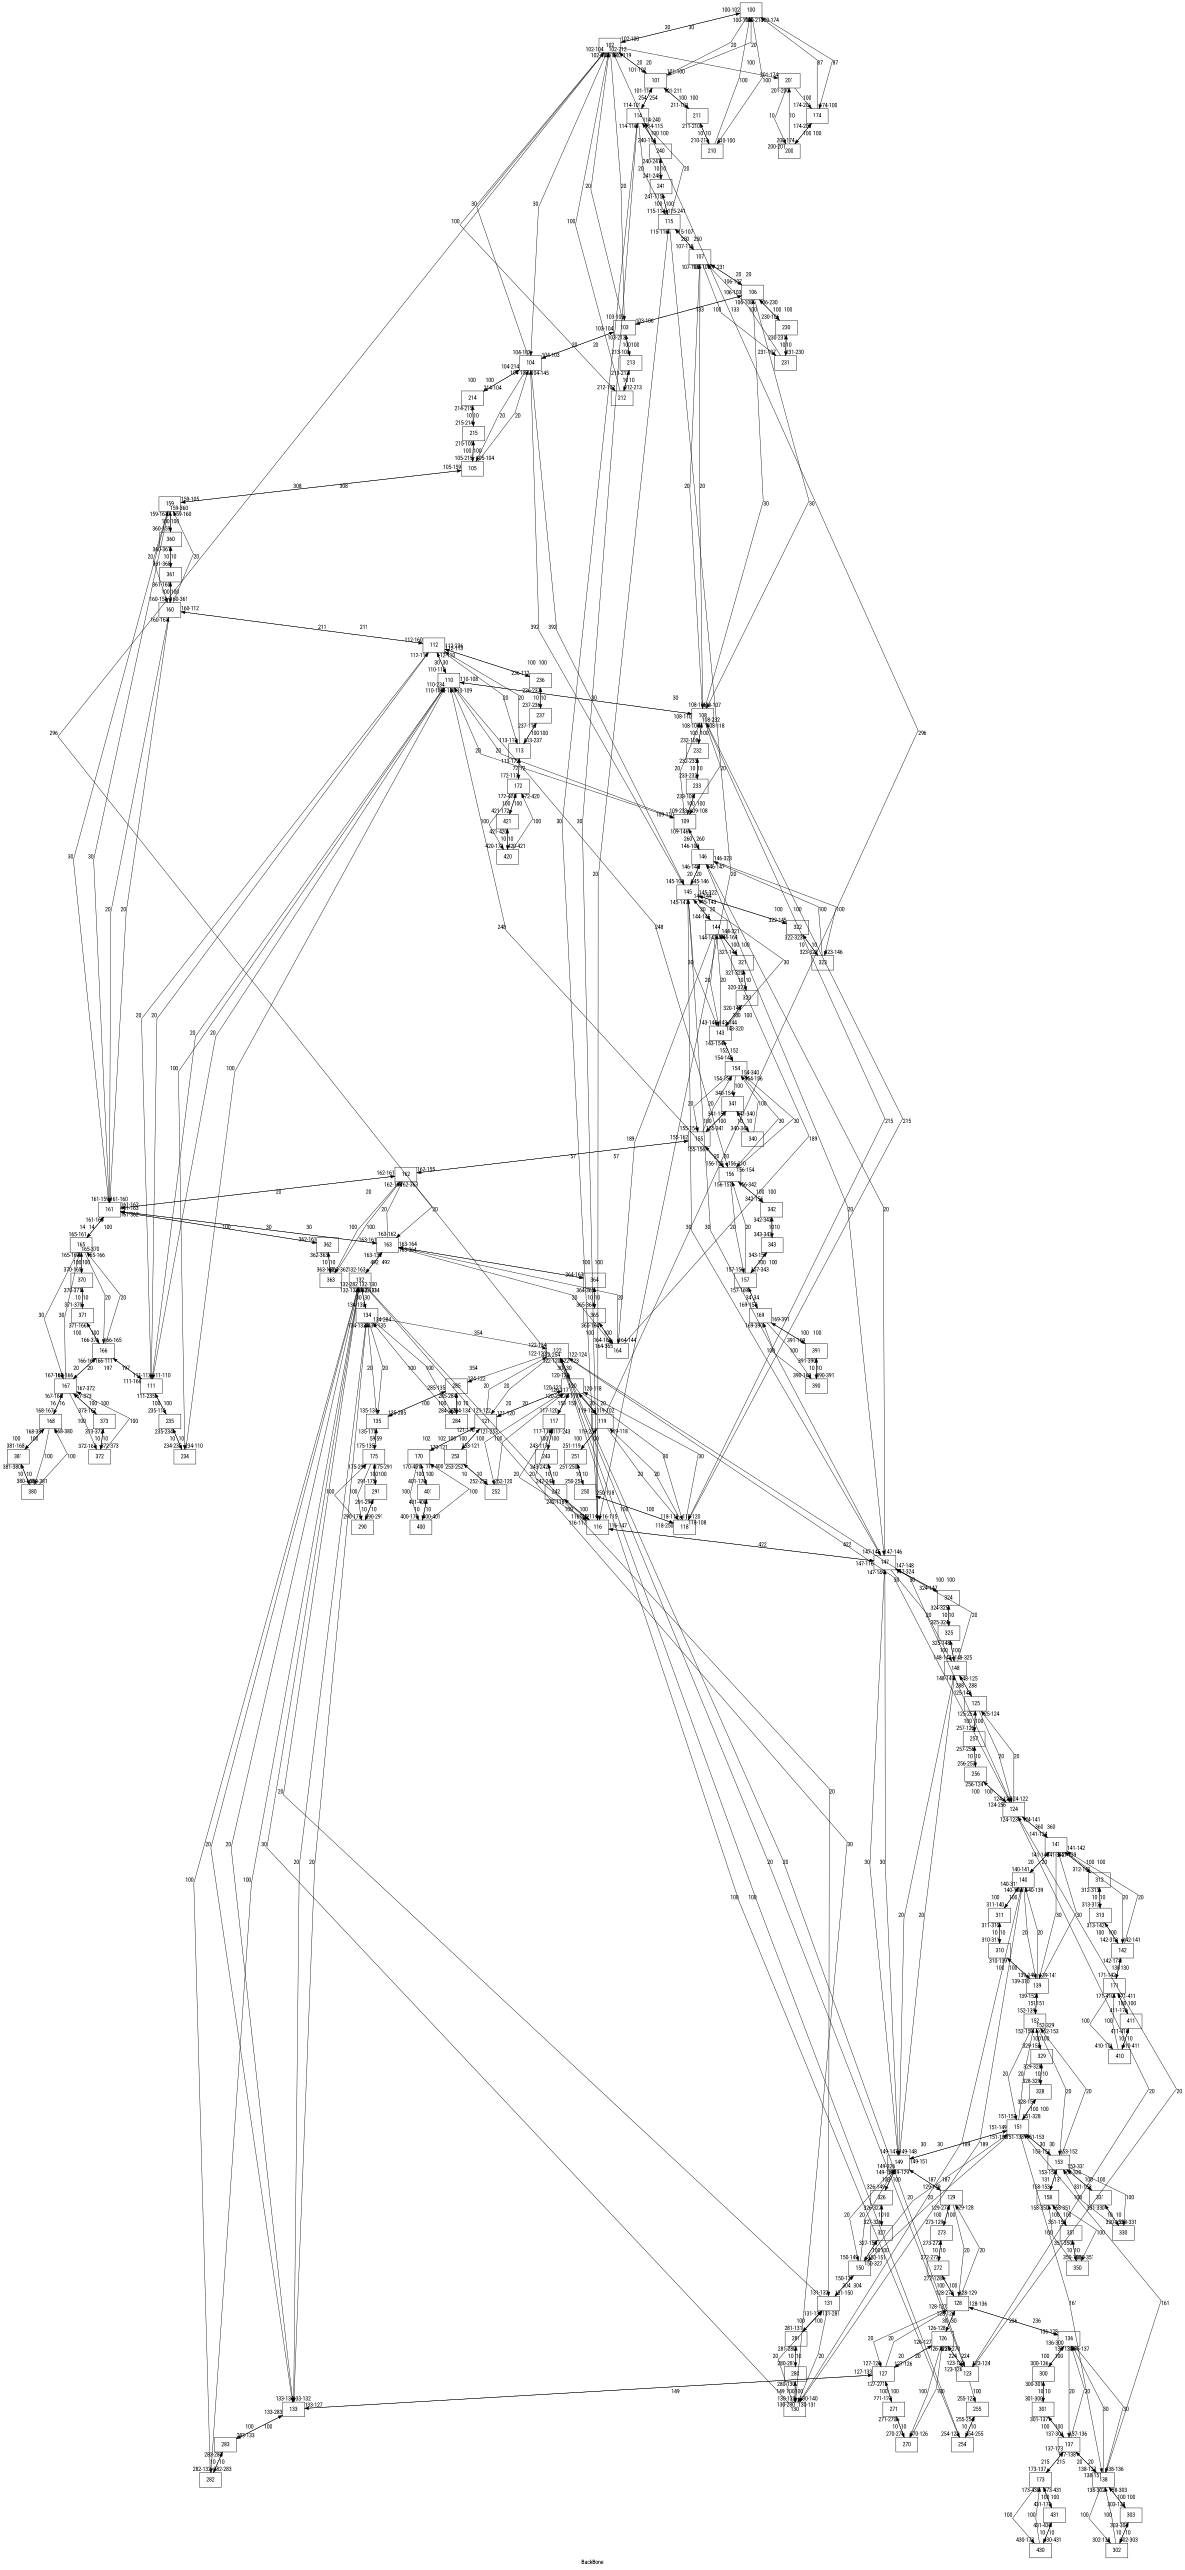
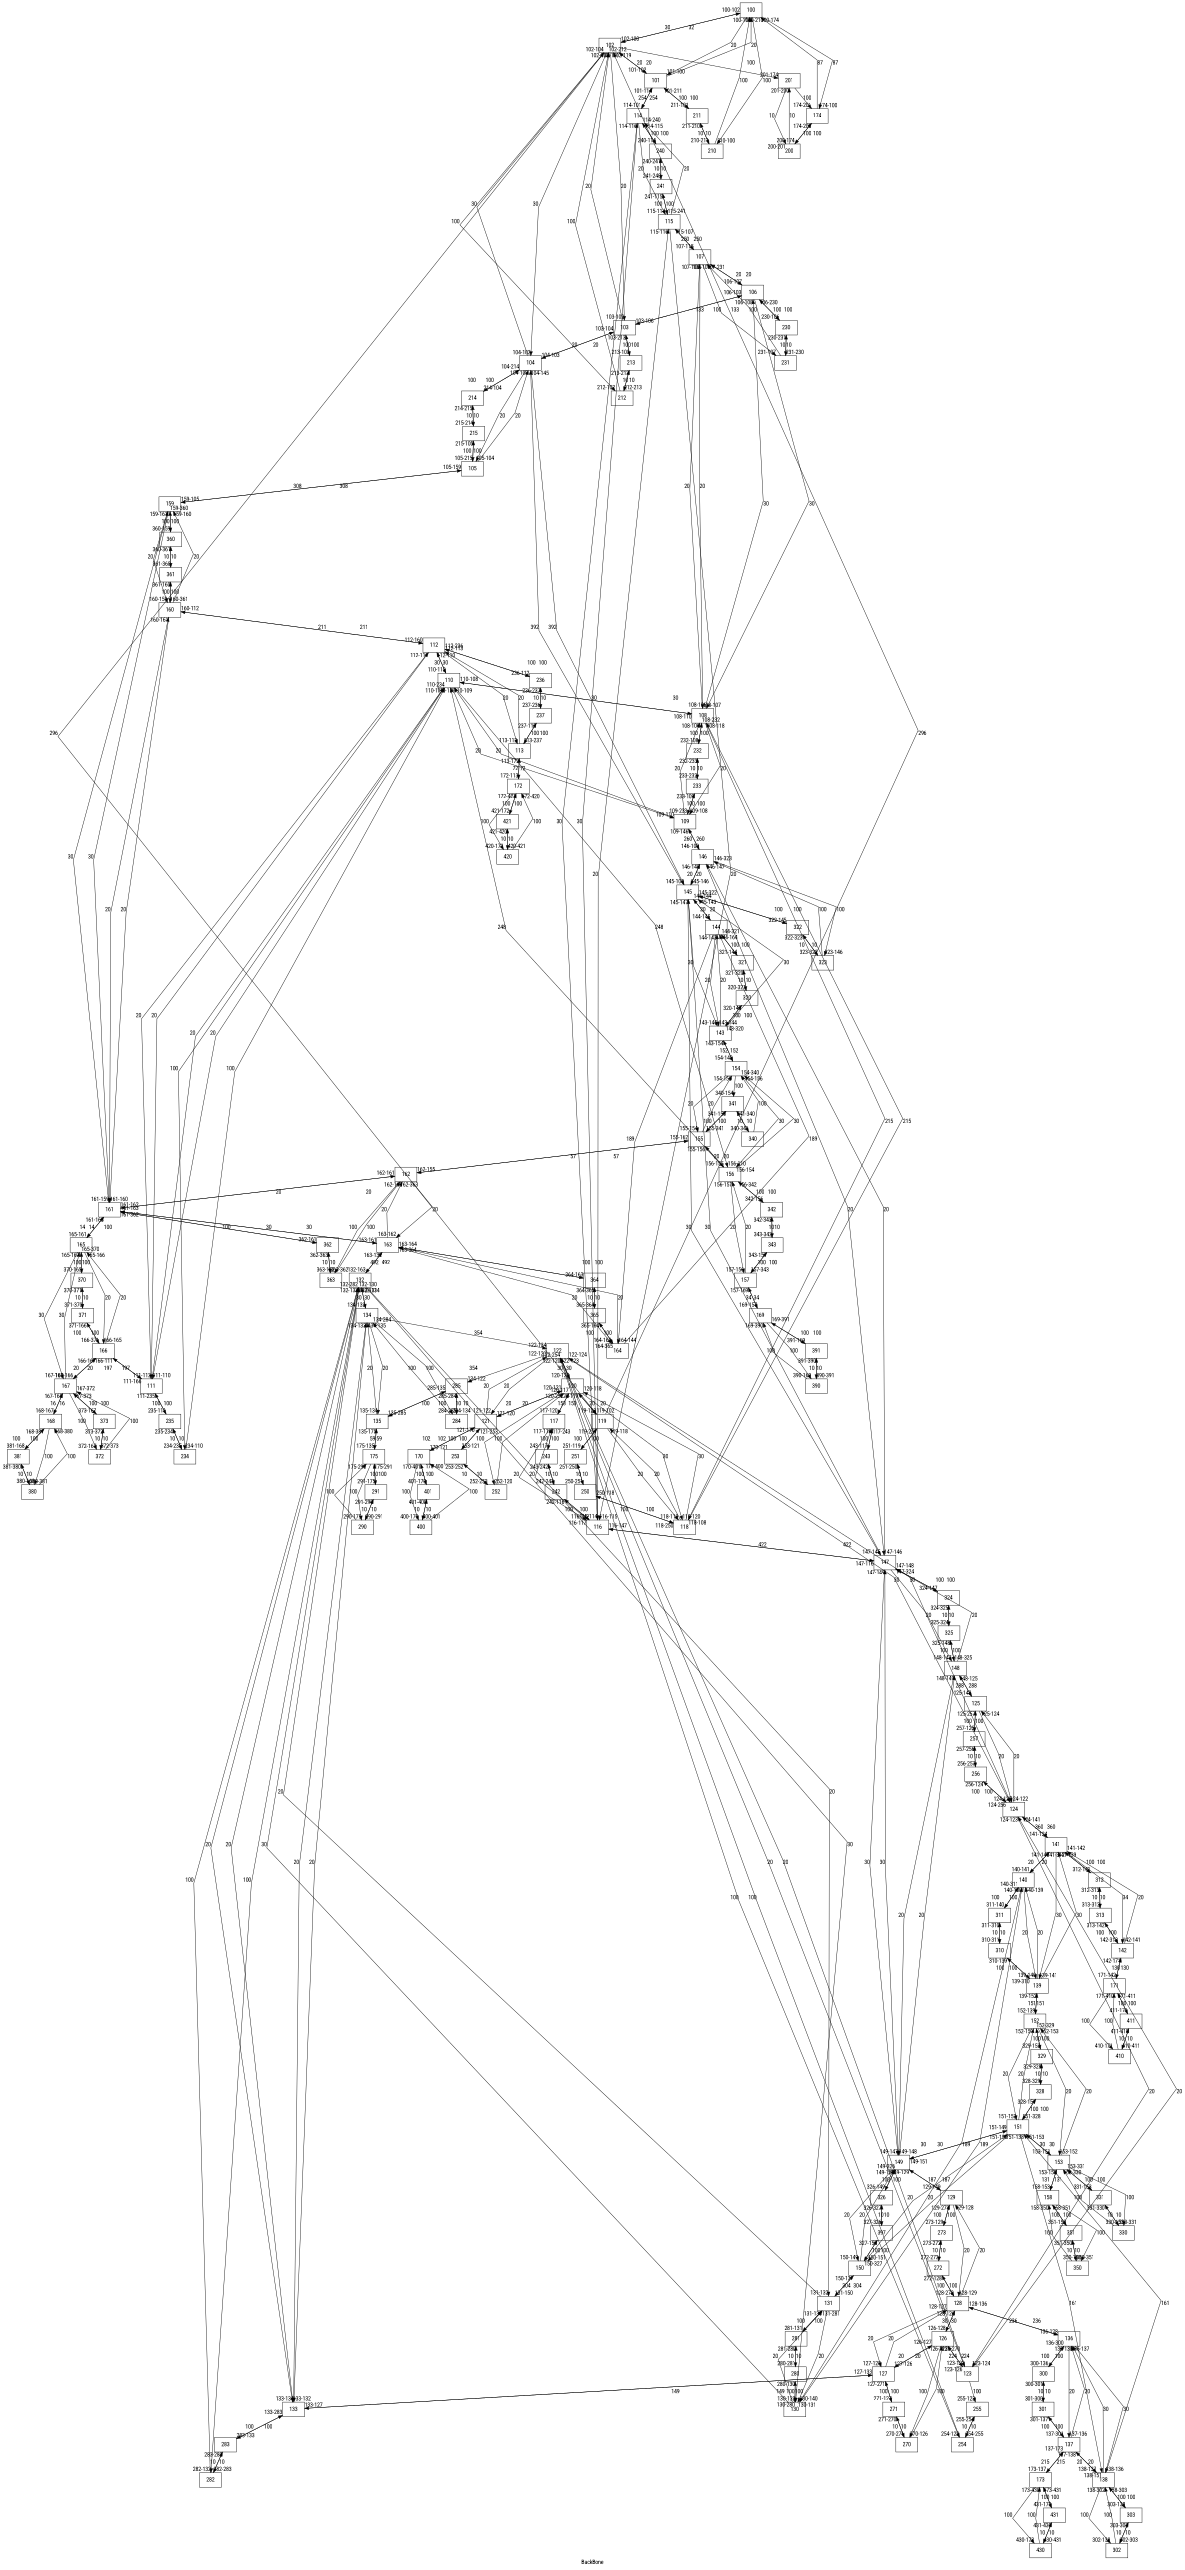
(691, 28) -> (691, 28)
(1125, 1898) -> (1125, 1898)
(882, 2233) -> (882, 2233)
